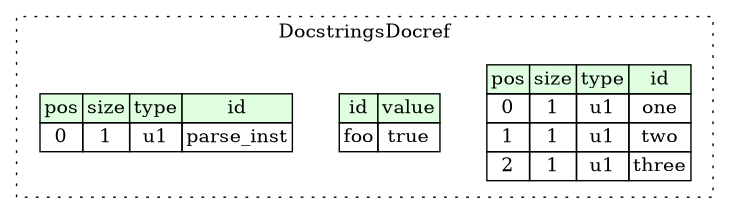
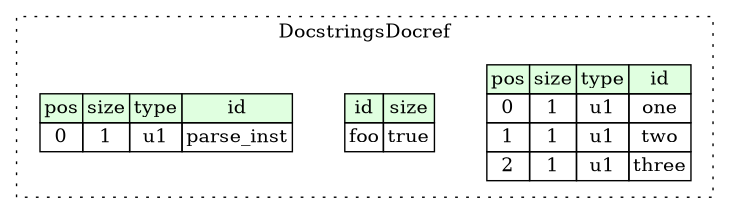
(409, 108) -> (409, 108)
